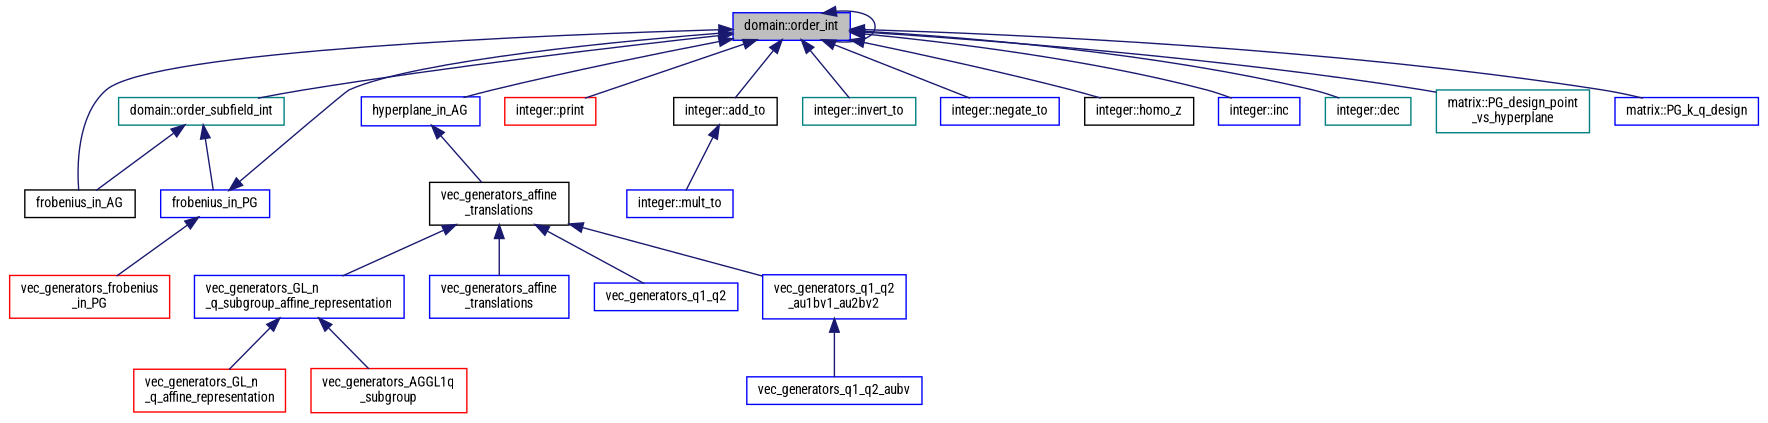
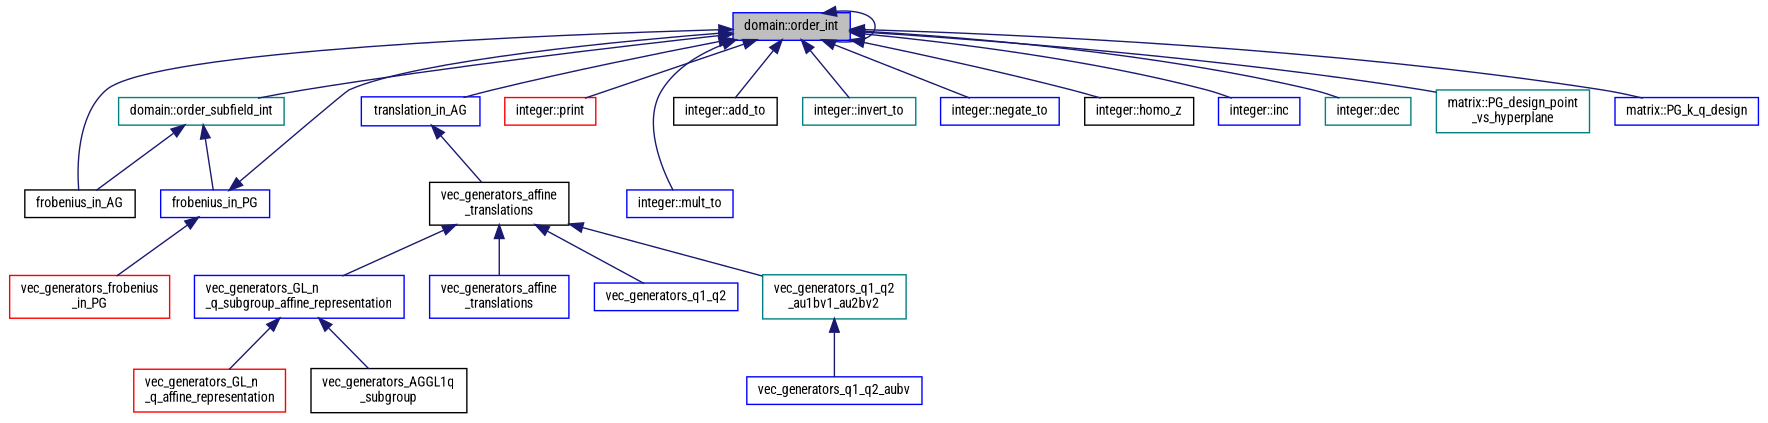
(421, 111) -> (421, 111)
(699, 164) -> (656, 103)
(834, 297) -> (834, 297)
(389, 391) -> (389, 391)
